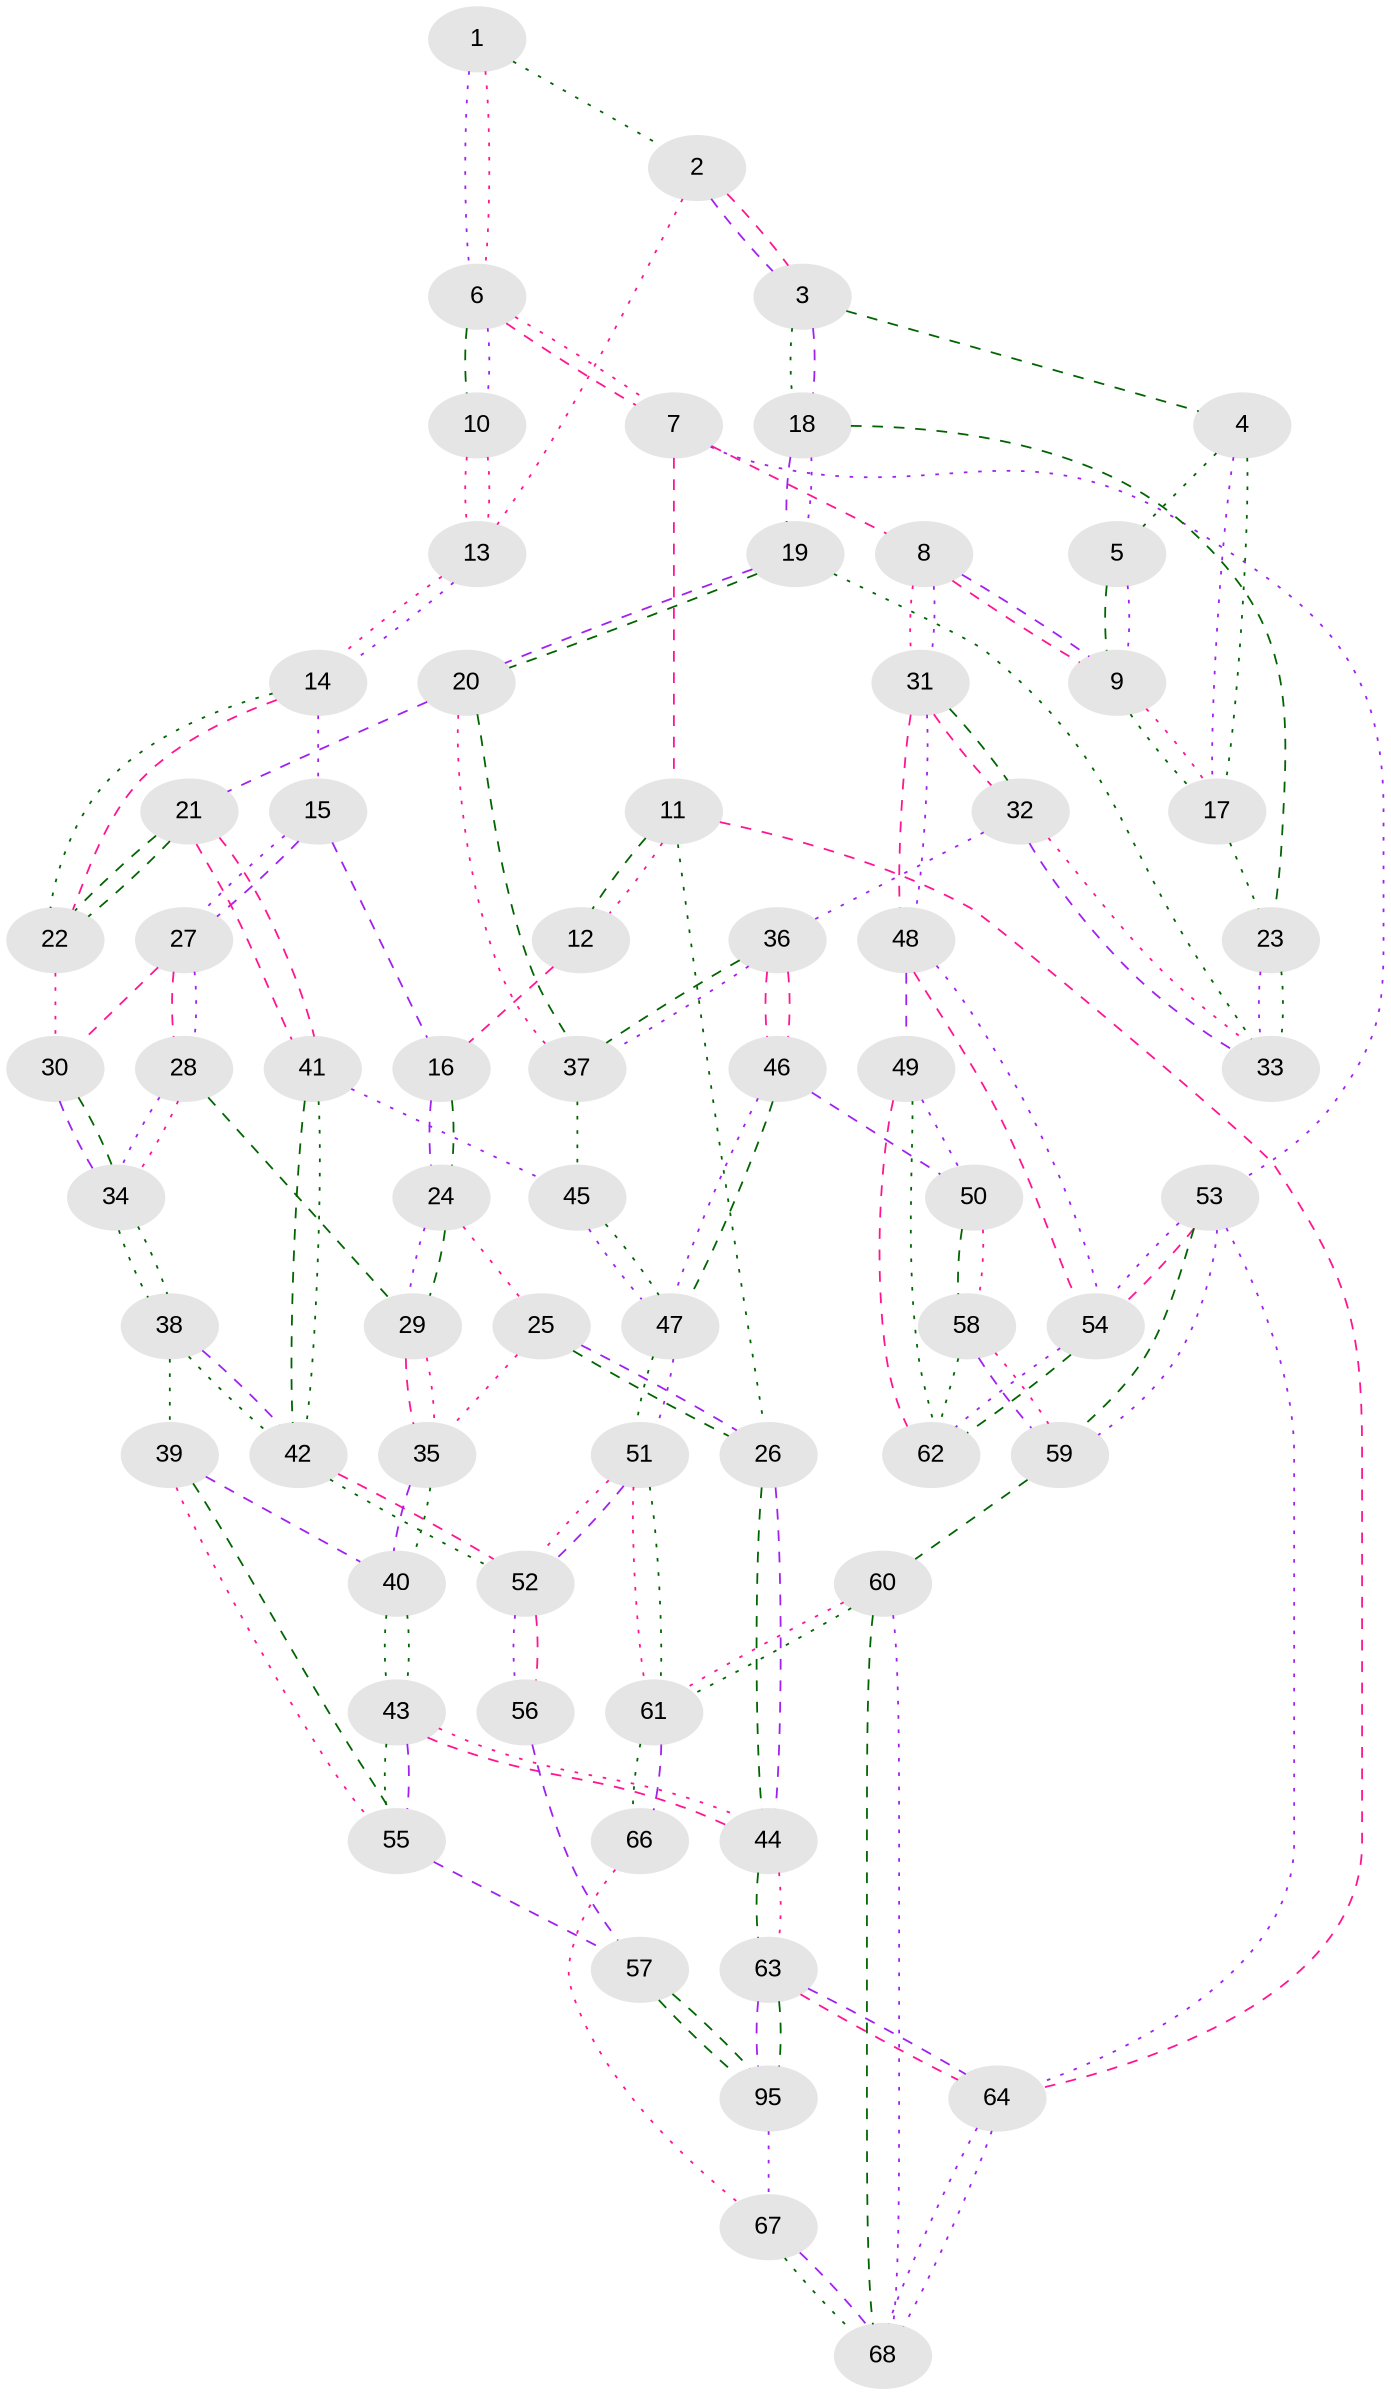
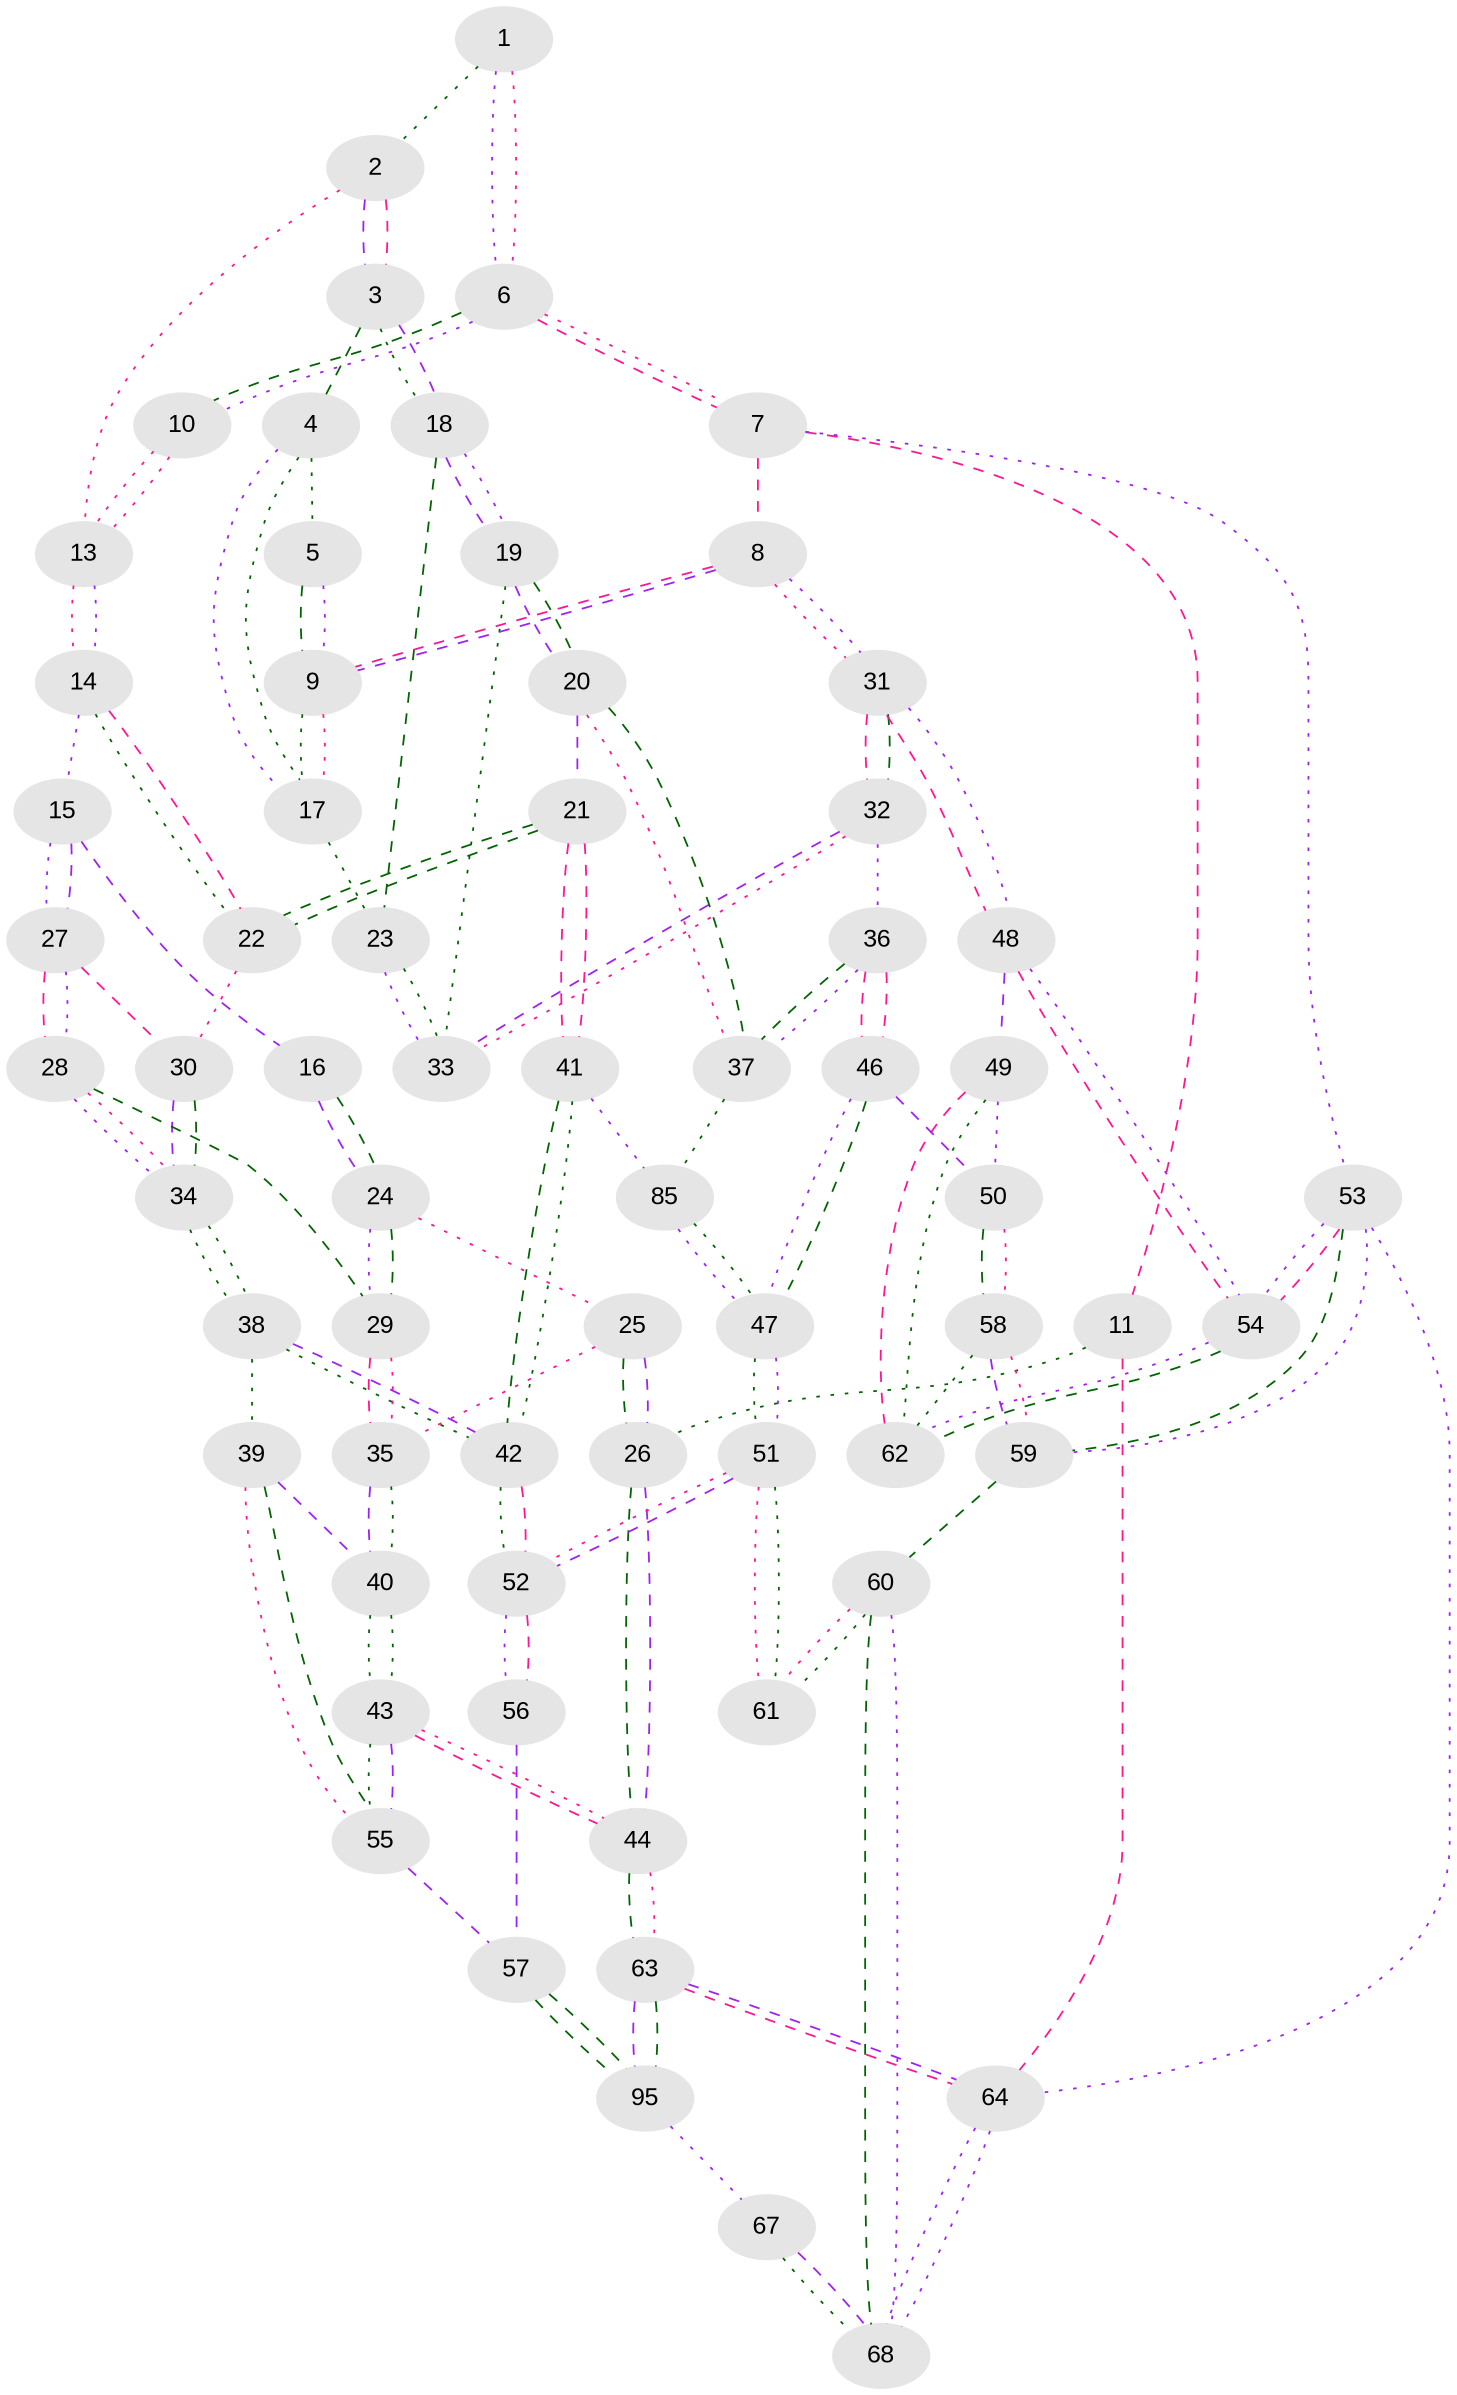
(581, 940) -> none
(577, 1198) -> (665, 1198)
(640, 1841) -> none
